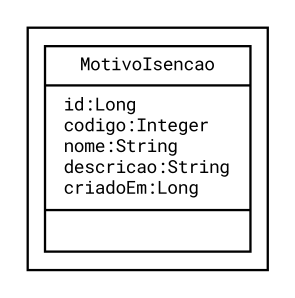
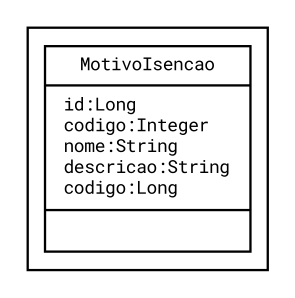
(132, 188) -> (121, 188)
